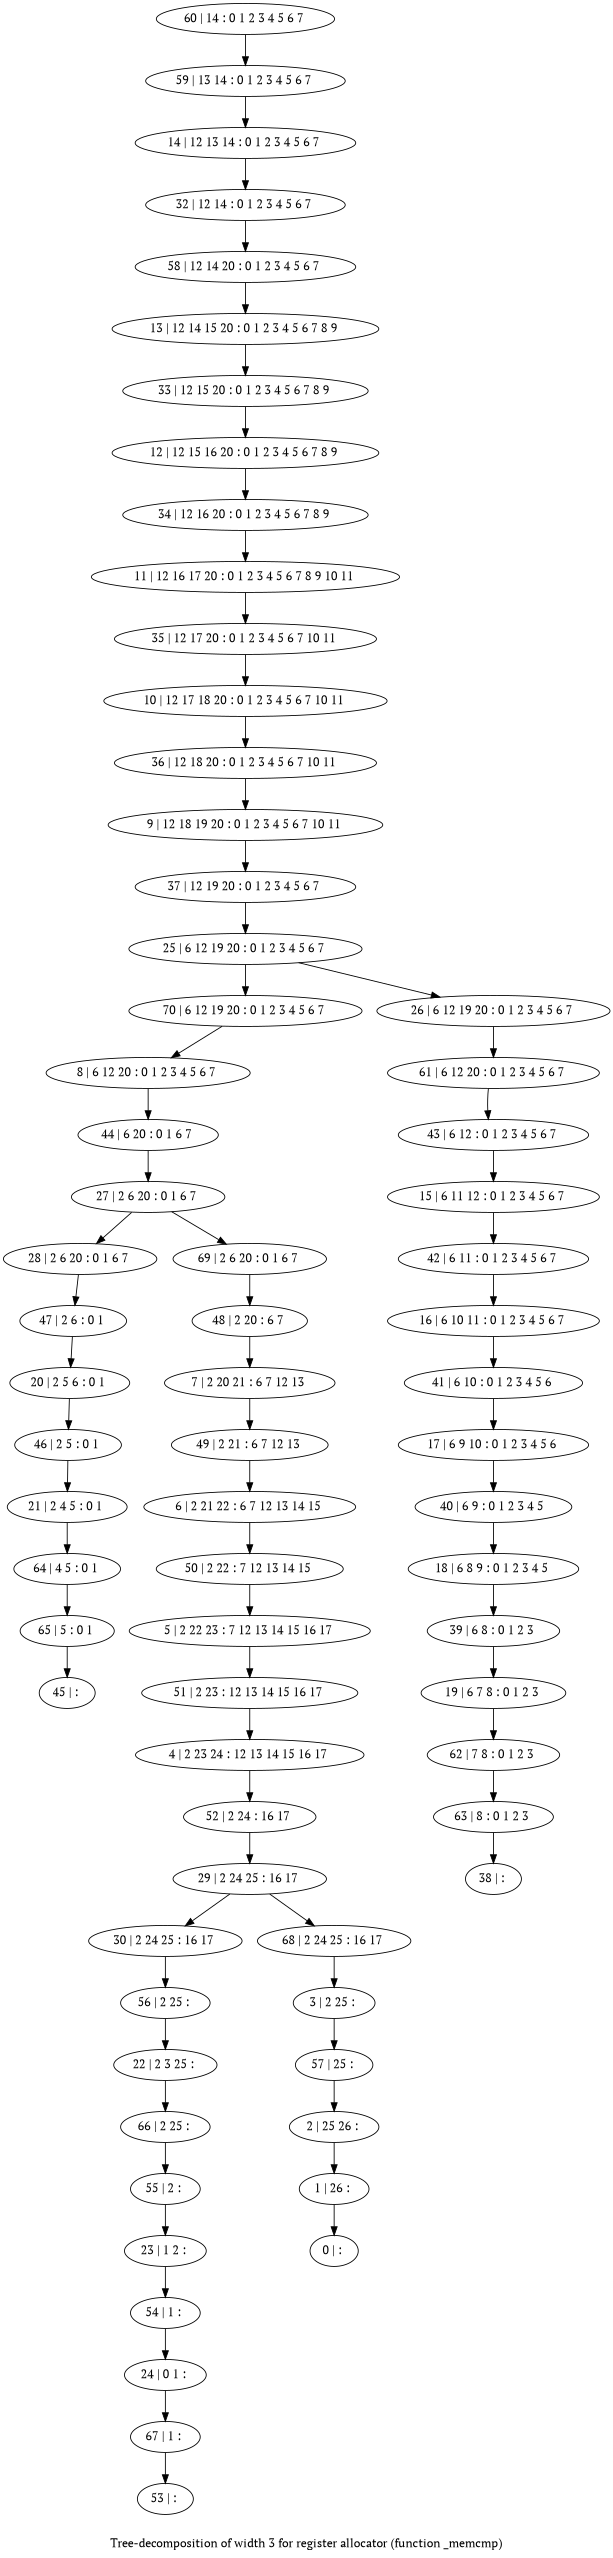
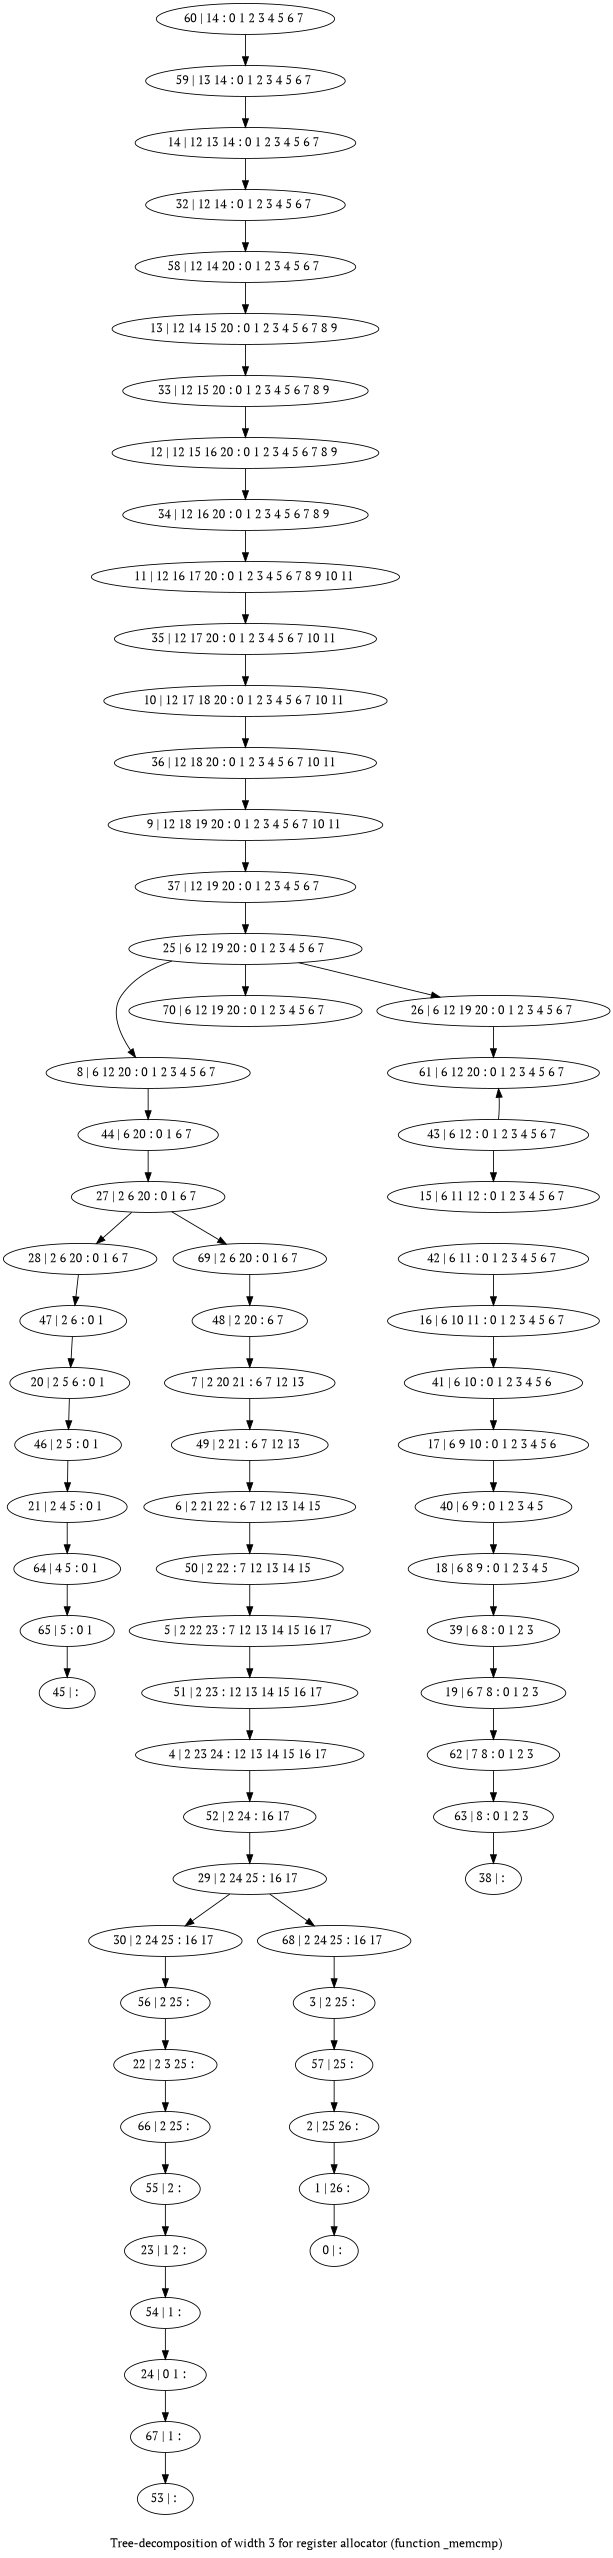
(200, 1040) -> (122, 994)
(488, 1100) -> (499, 1108)
(493, 1224) -> none
